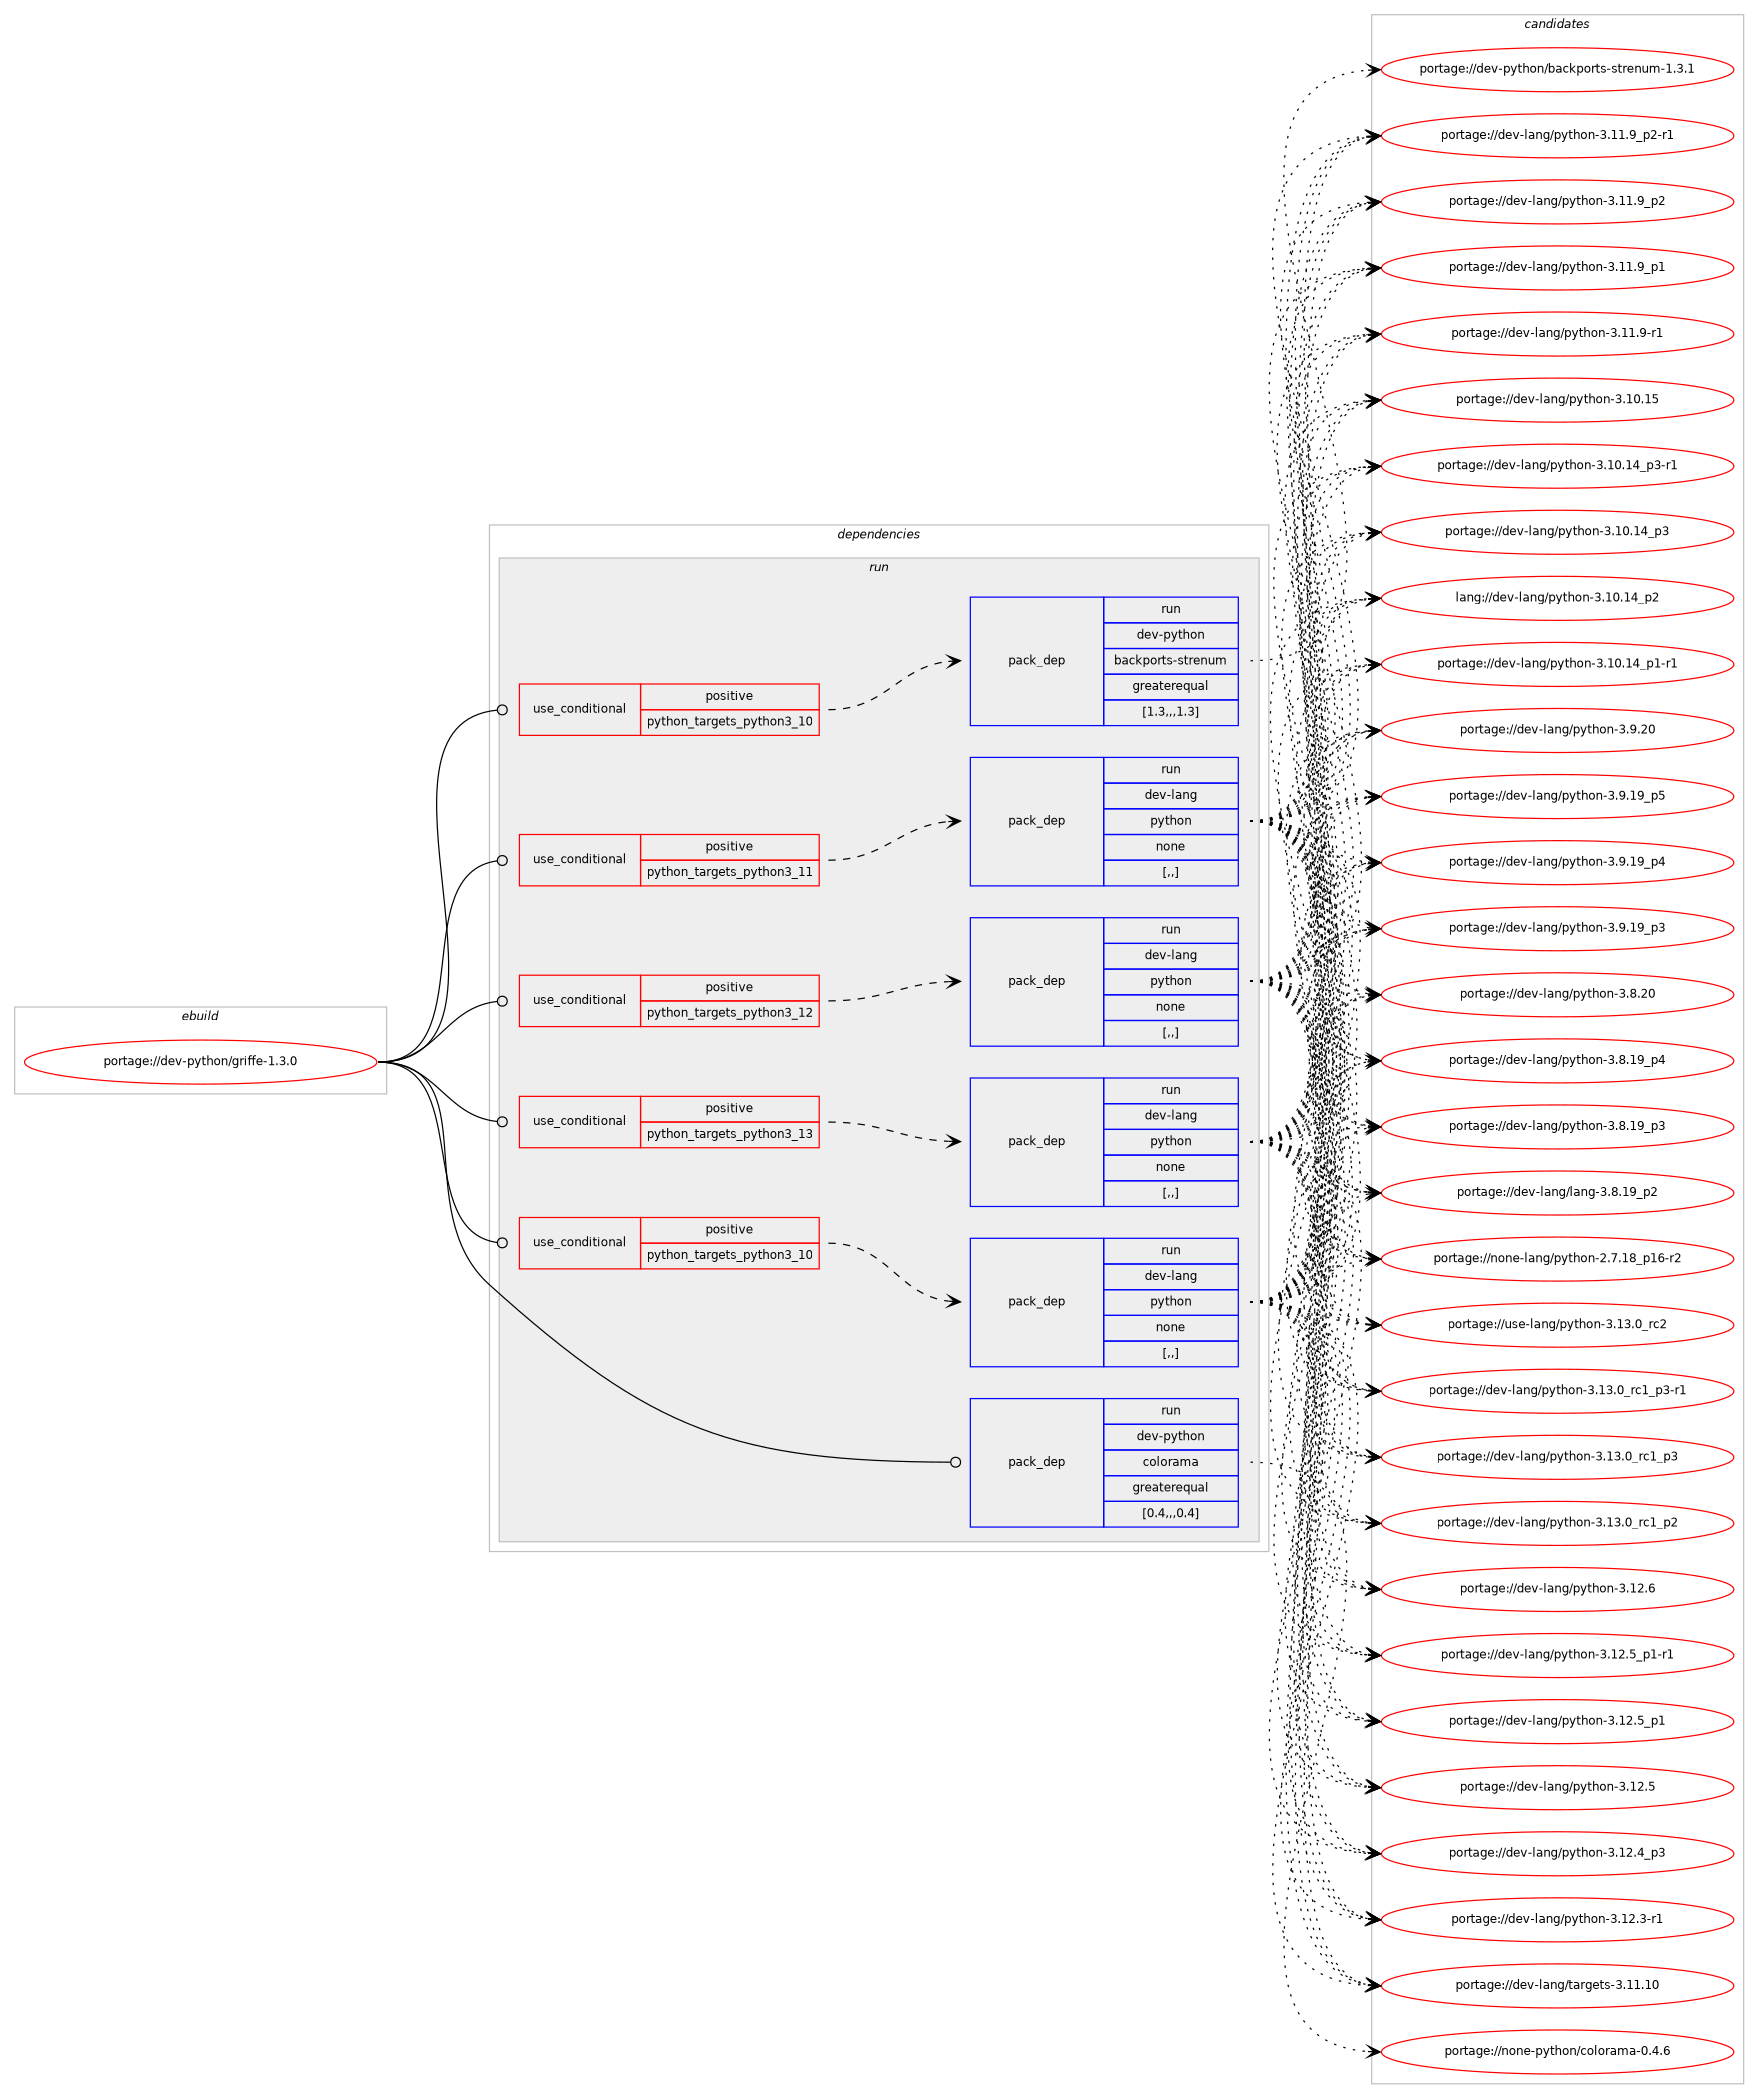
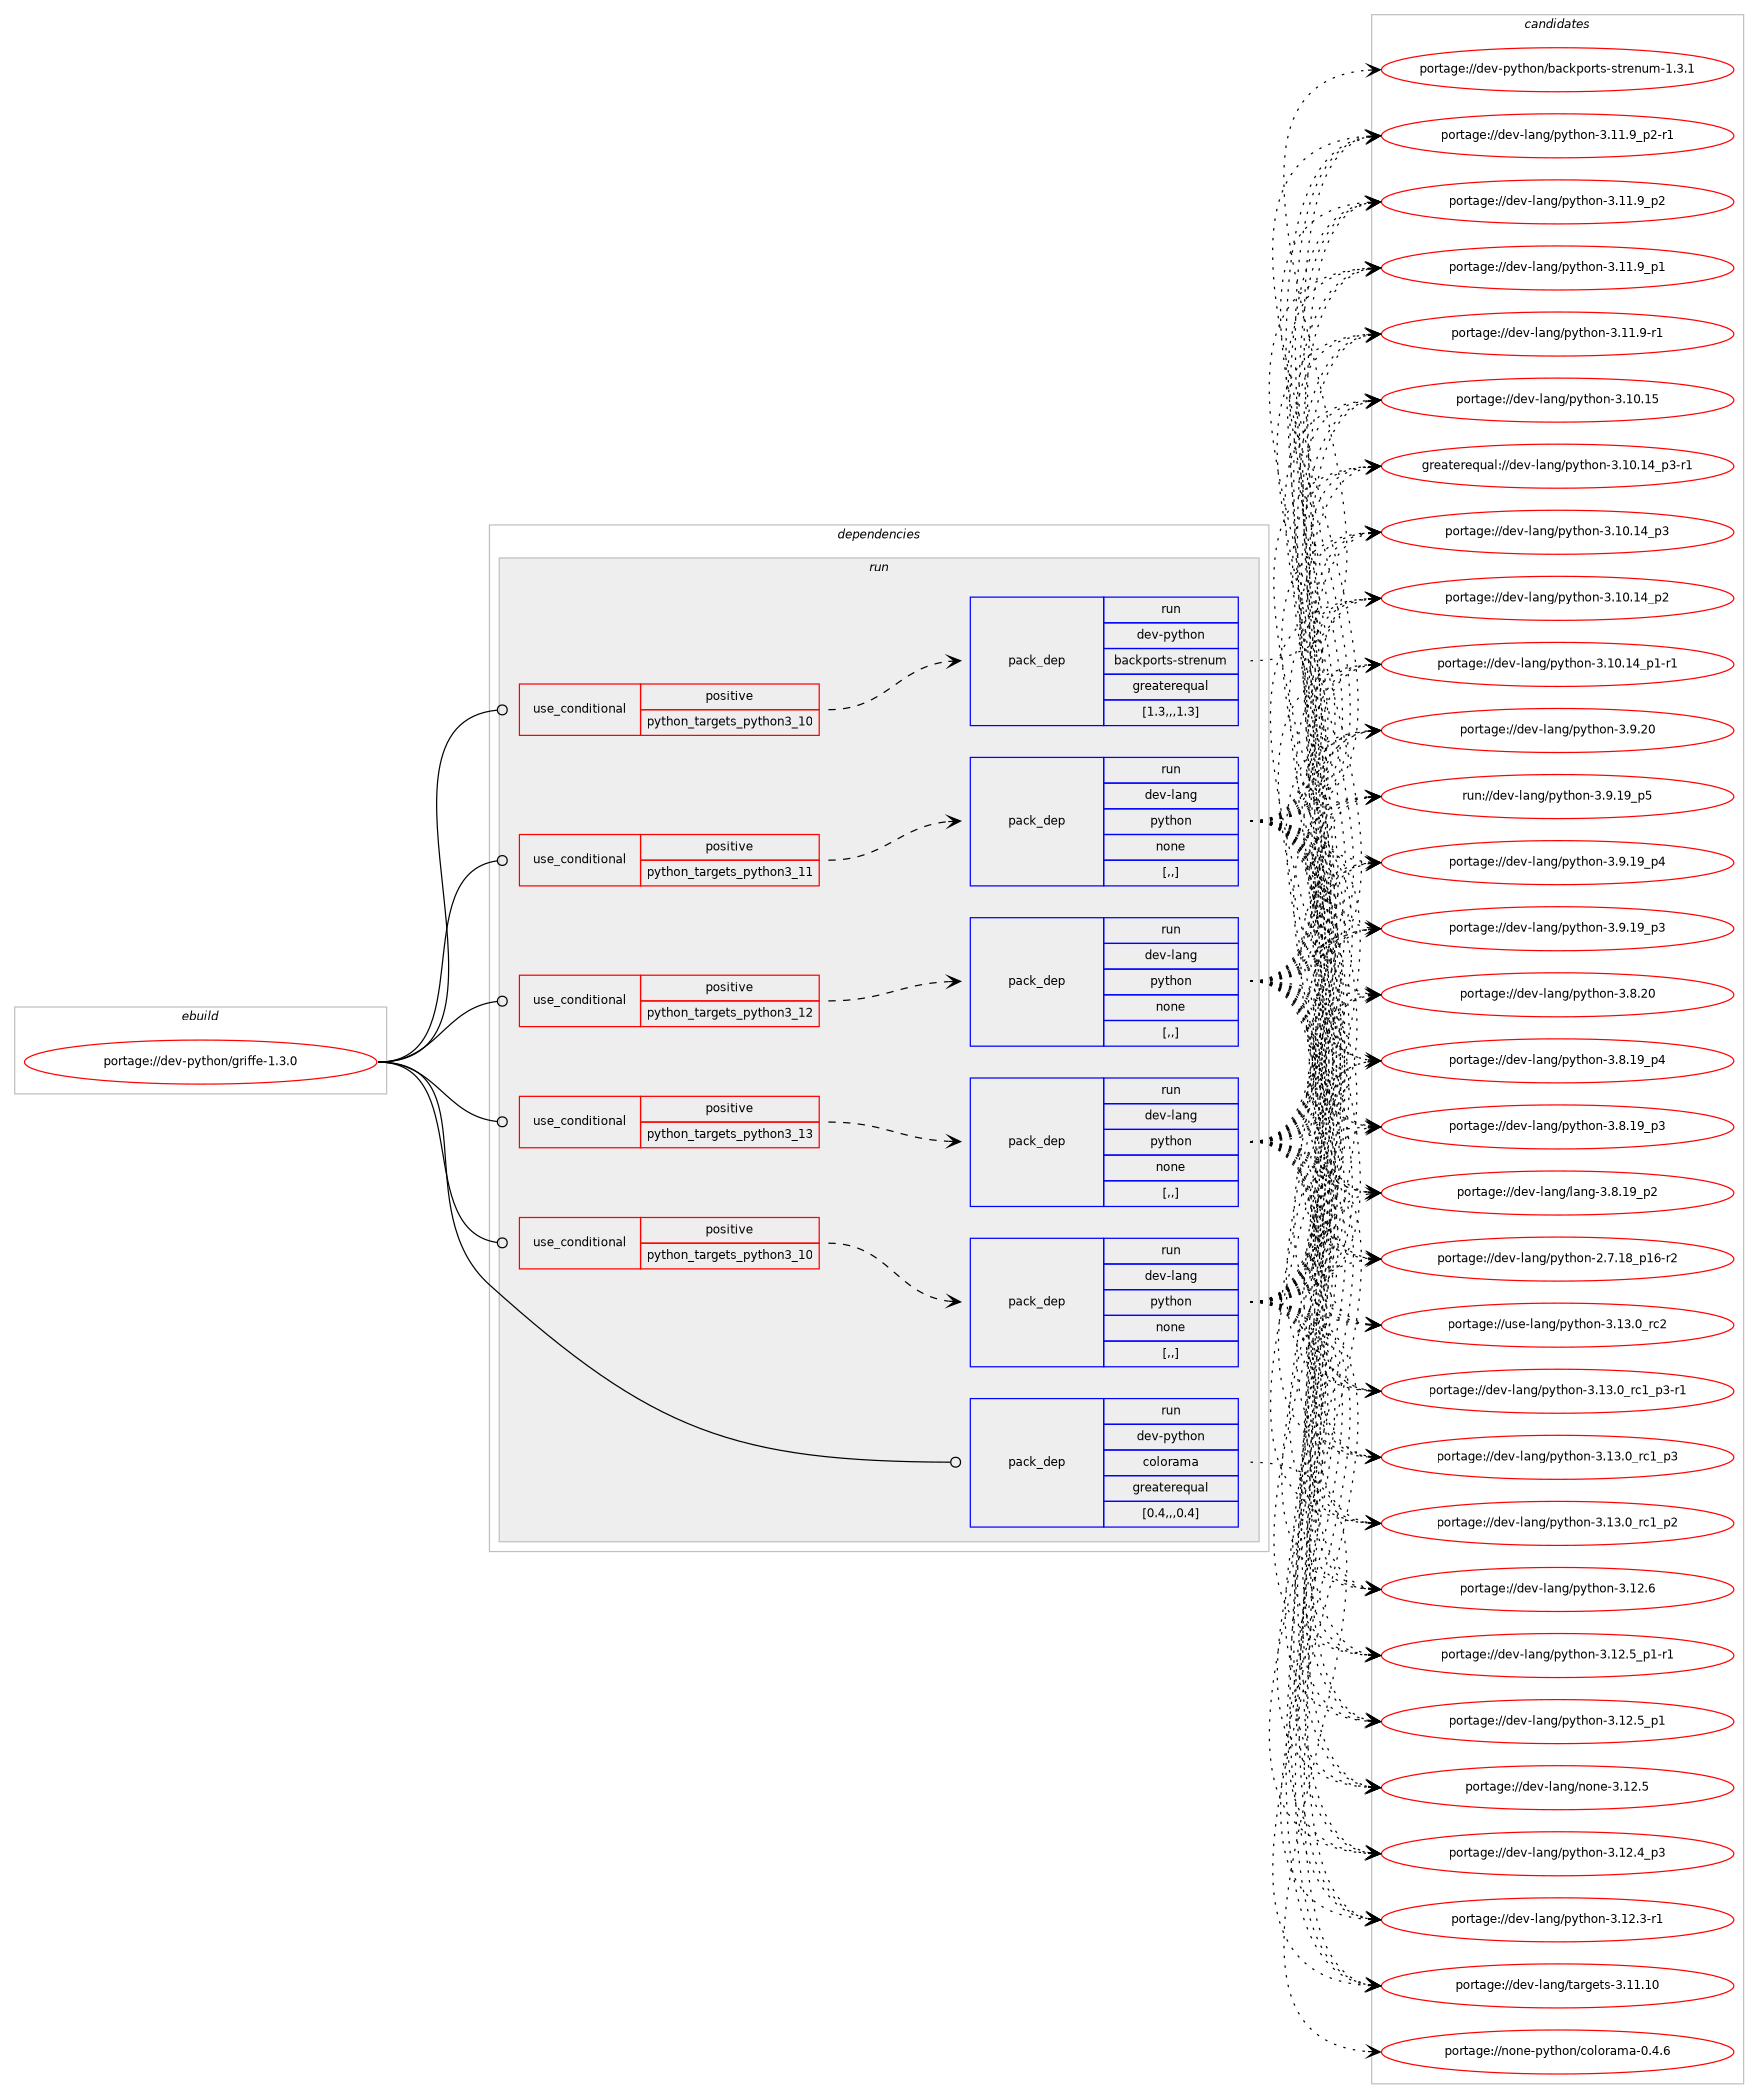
(1558, 466) -> (1558, 466)
(1558, 598) -> (1558, 598)
(1558, 797) -> (1558, 797)
(1558, 1259) -> (1558, 1259)
(1558, 1788) -> (1558, 1788)
